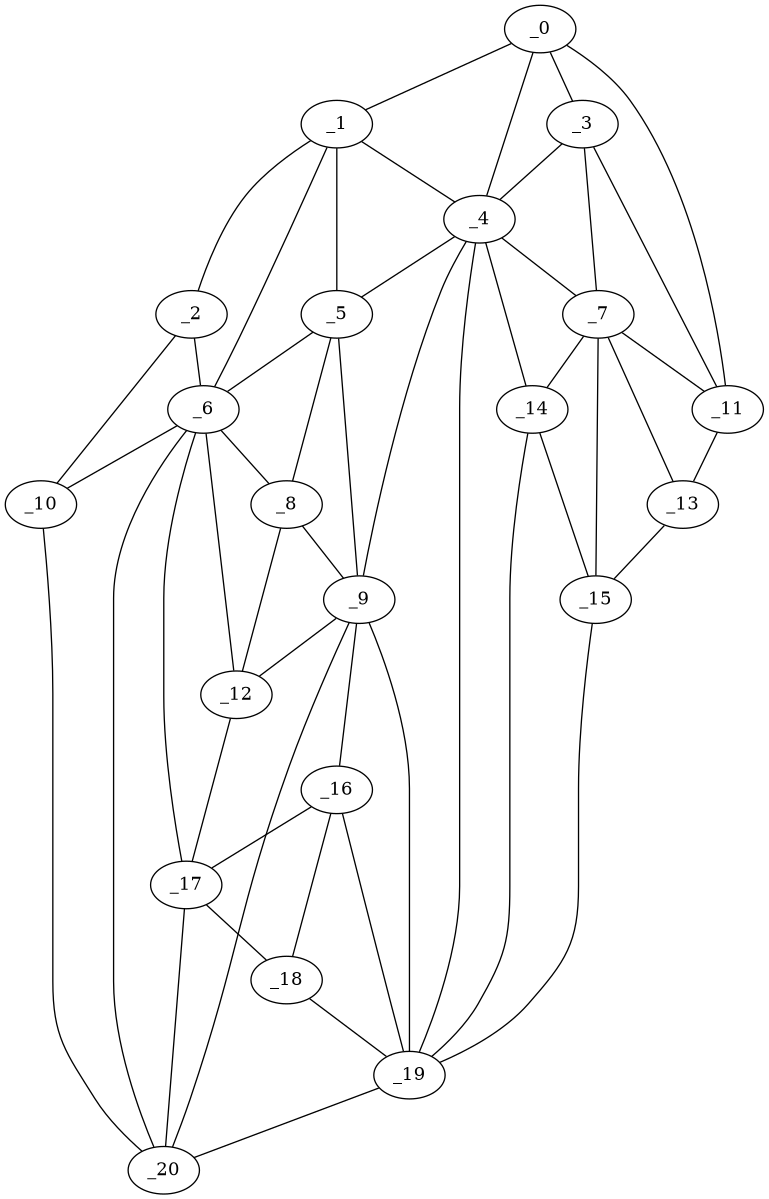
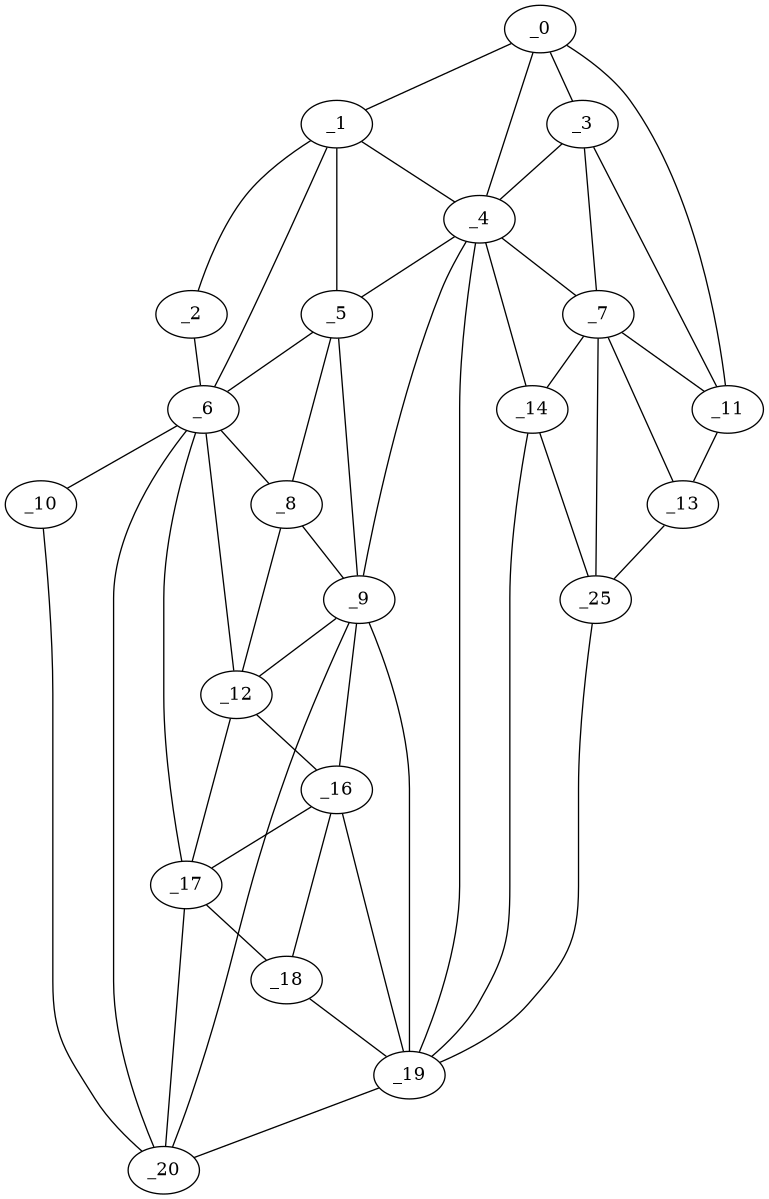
(116, 410) -> none
(596, 600) -> (596, 600)
none -> (287, 742)
